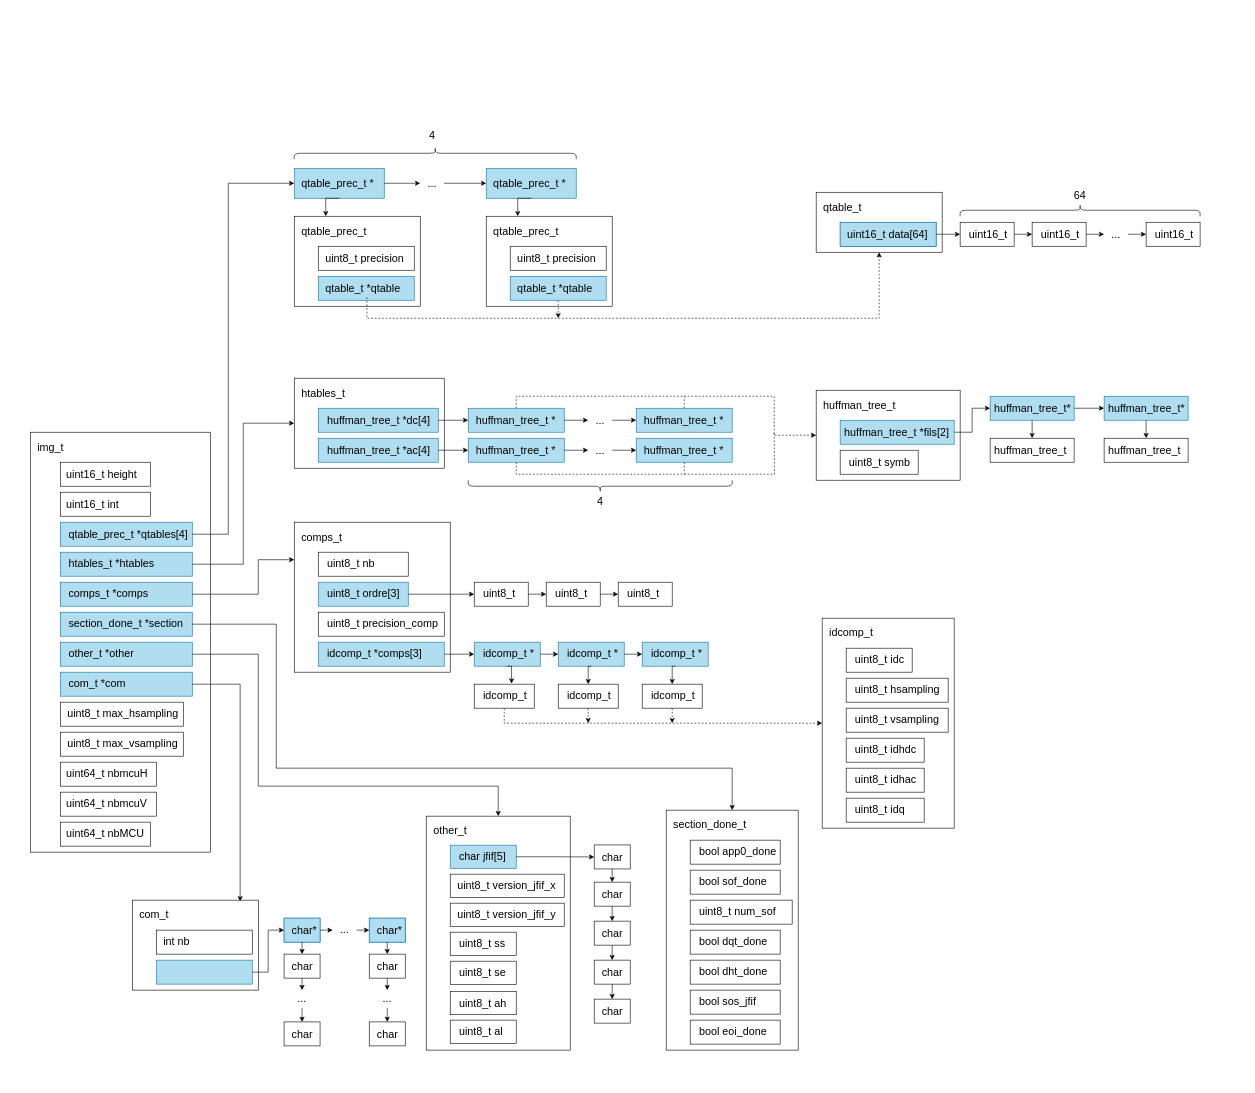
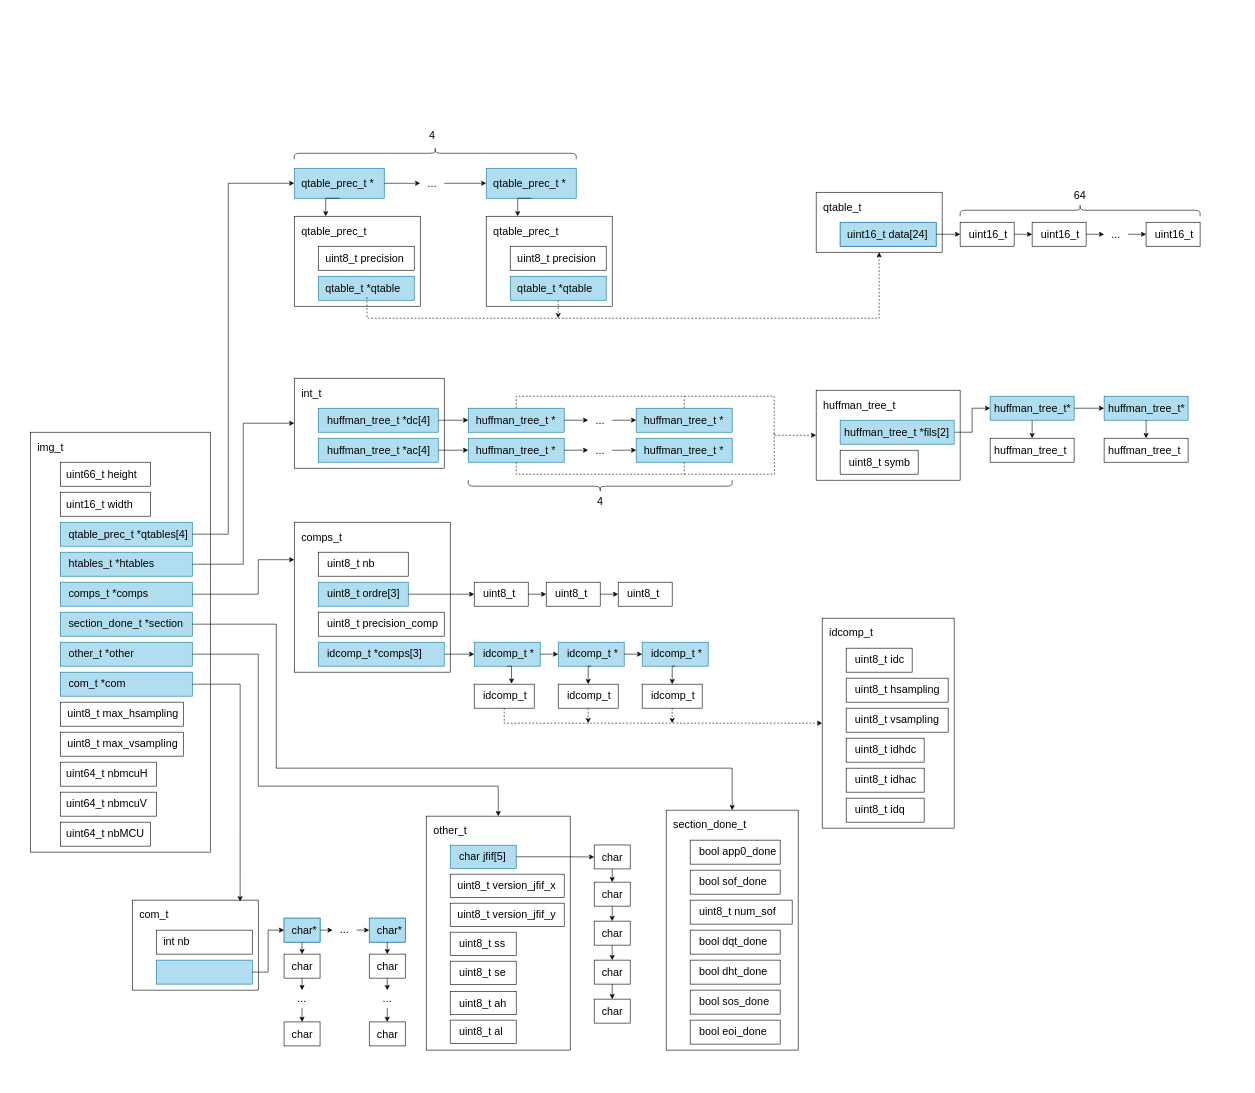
(890, 234) -> (890, 234)
(327, 393) -> (315, 393)
(107, 474) -> (107, 474)
(98, 504) -> (104, 504)
(734, 1002) -> (736, 1002)
